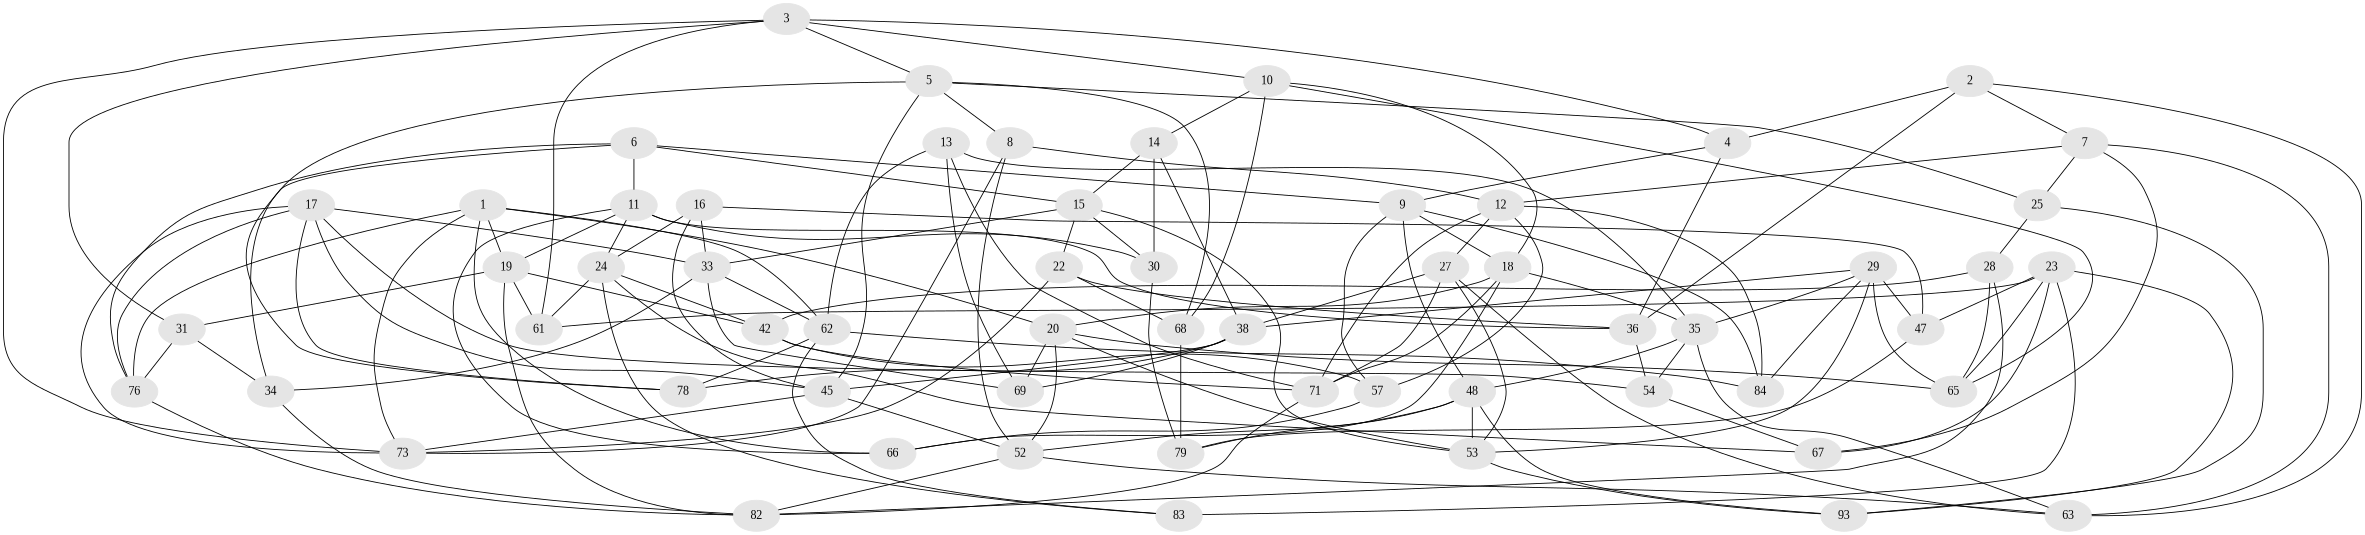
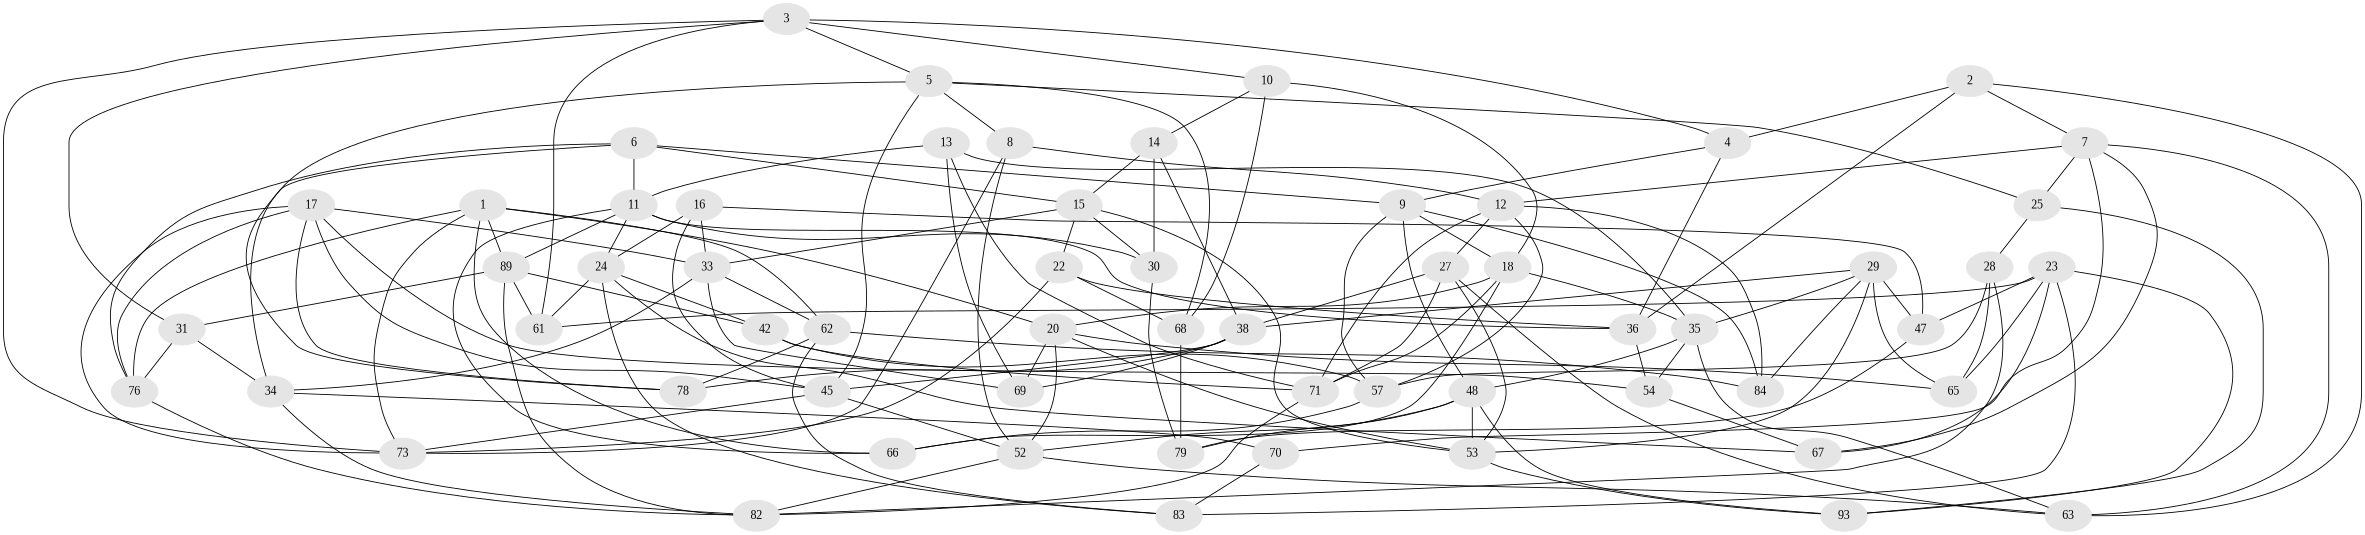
(1759, 172) -> none
(850, 221) -> (766, 167)
(506, 267) -> (506, 267)
(1404, 287) -> (1744, 368)
none -> (1276, 454)
